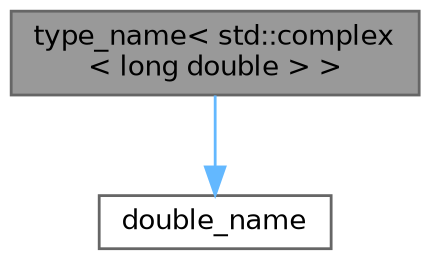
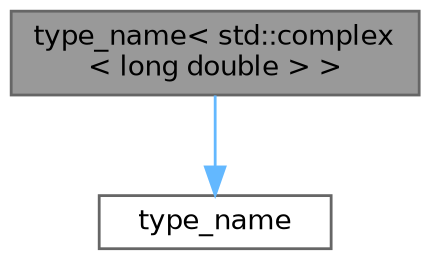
(215, 222) -> (215, 222)
